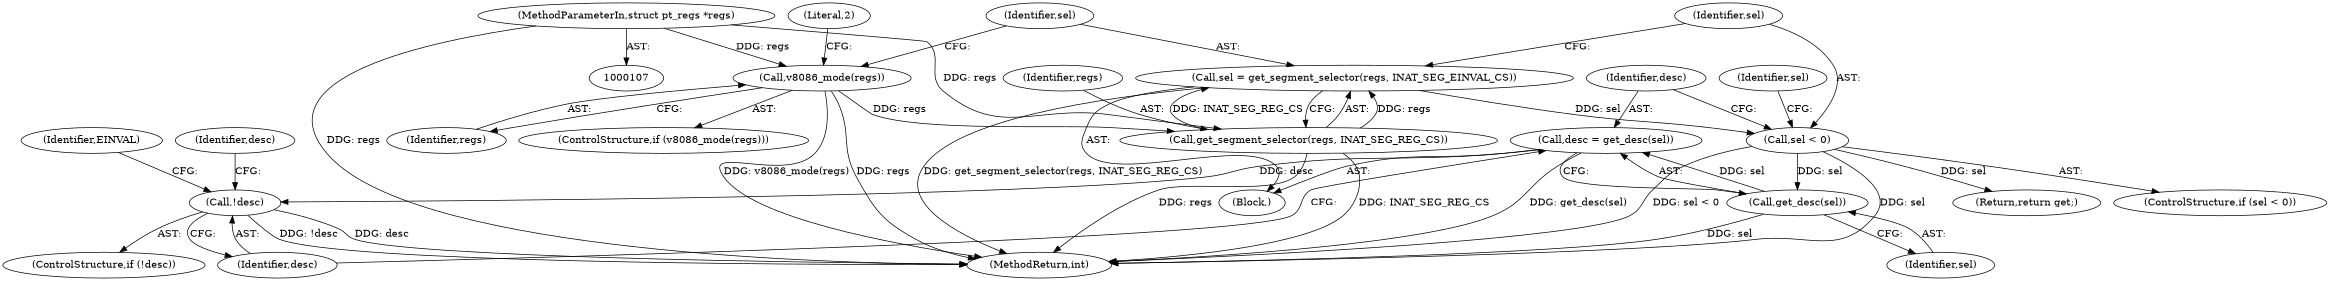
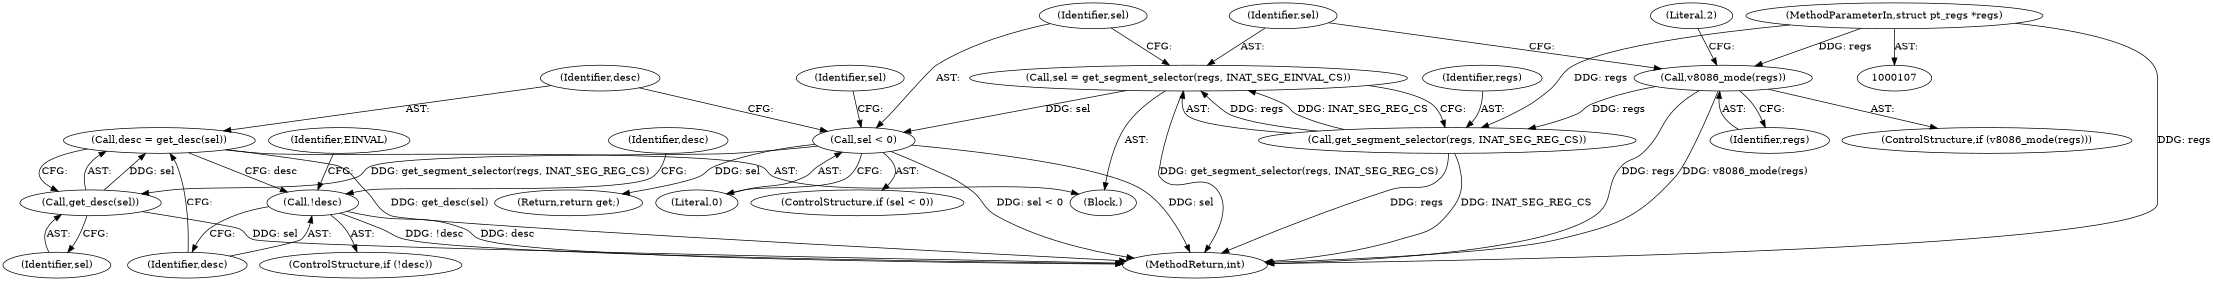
(1286, 172) -> (271, 172)
(1820, 172) -> (510, 172)
none -> (697, 203)
